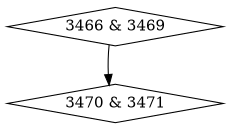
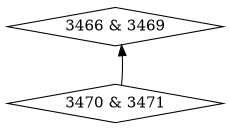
(108, 60) -> (122, 71)
